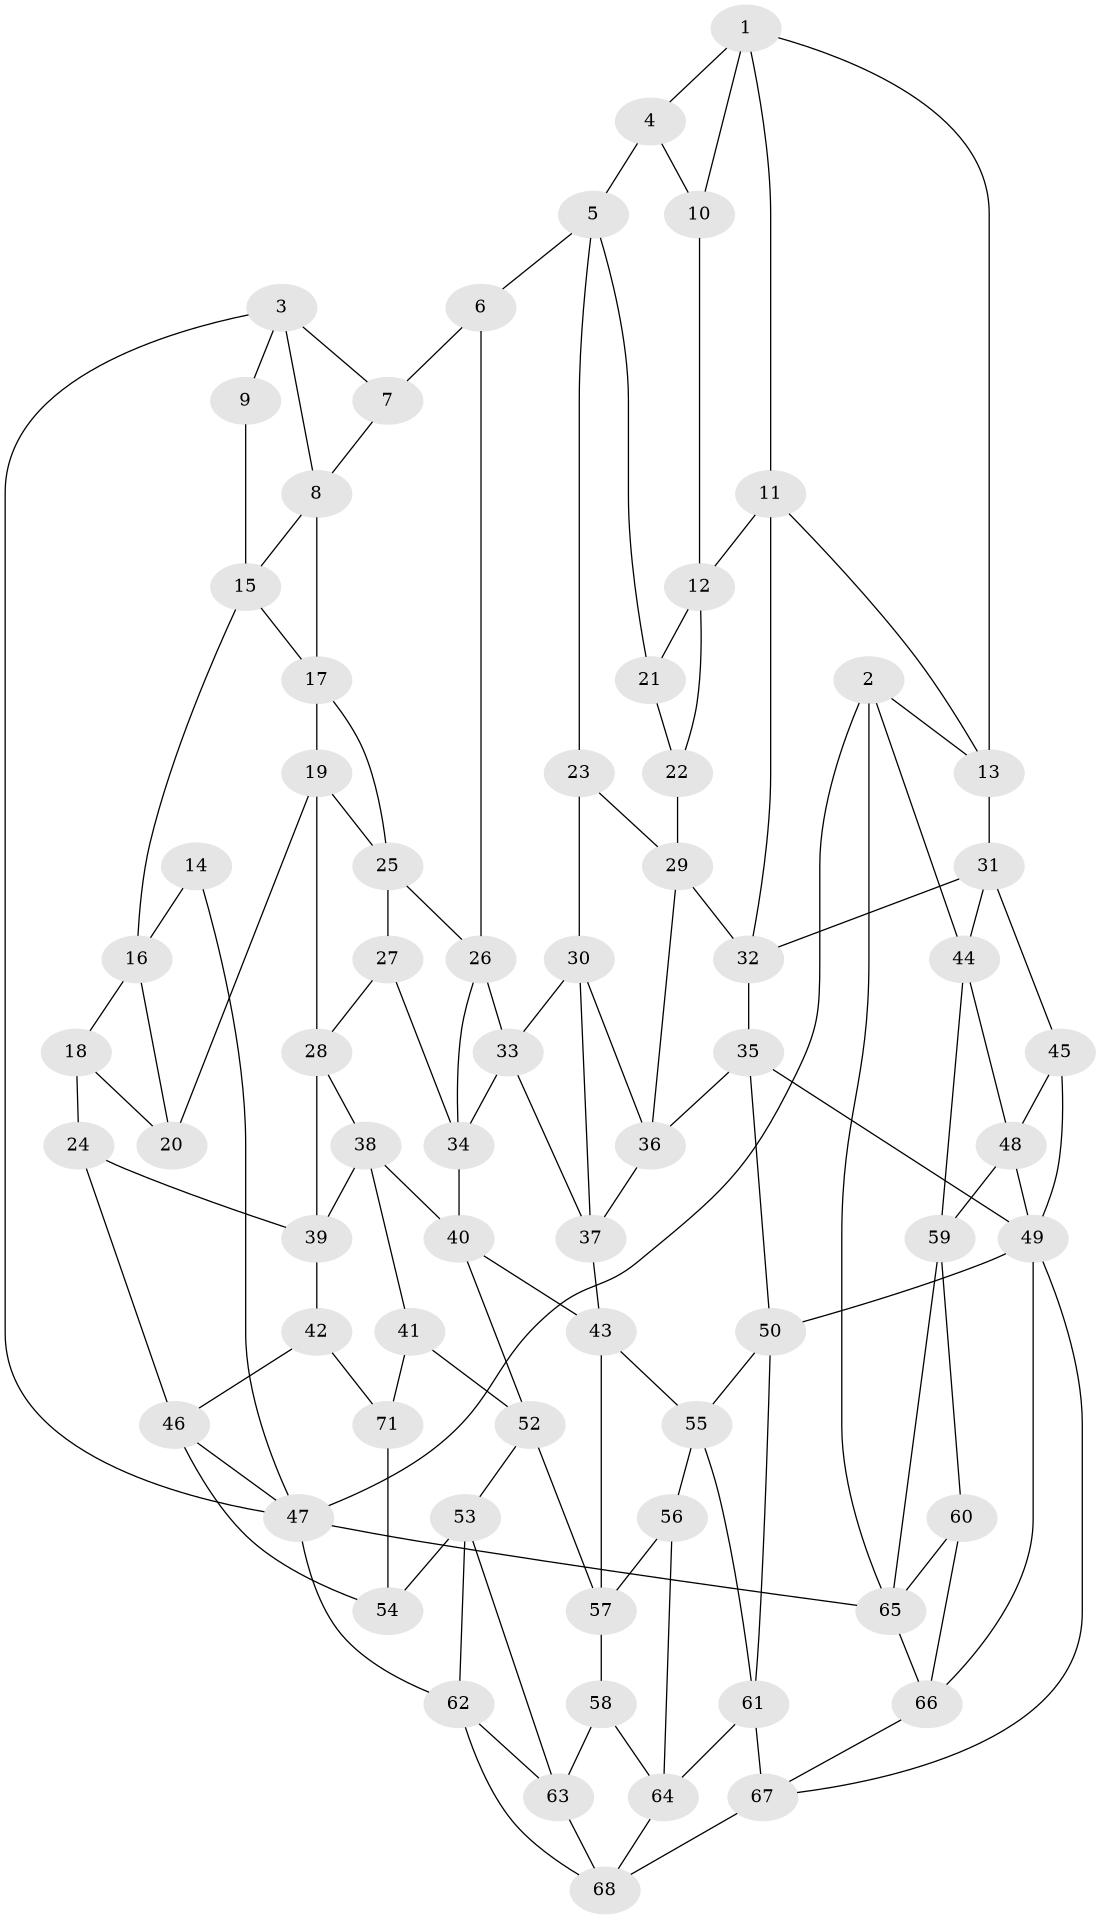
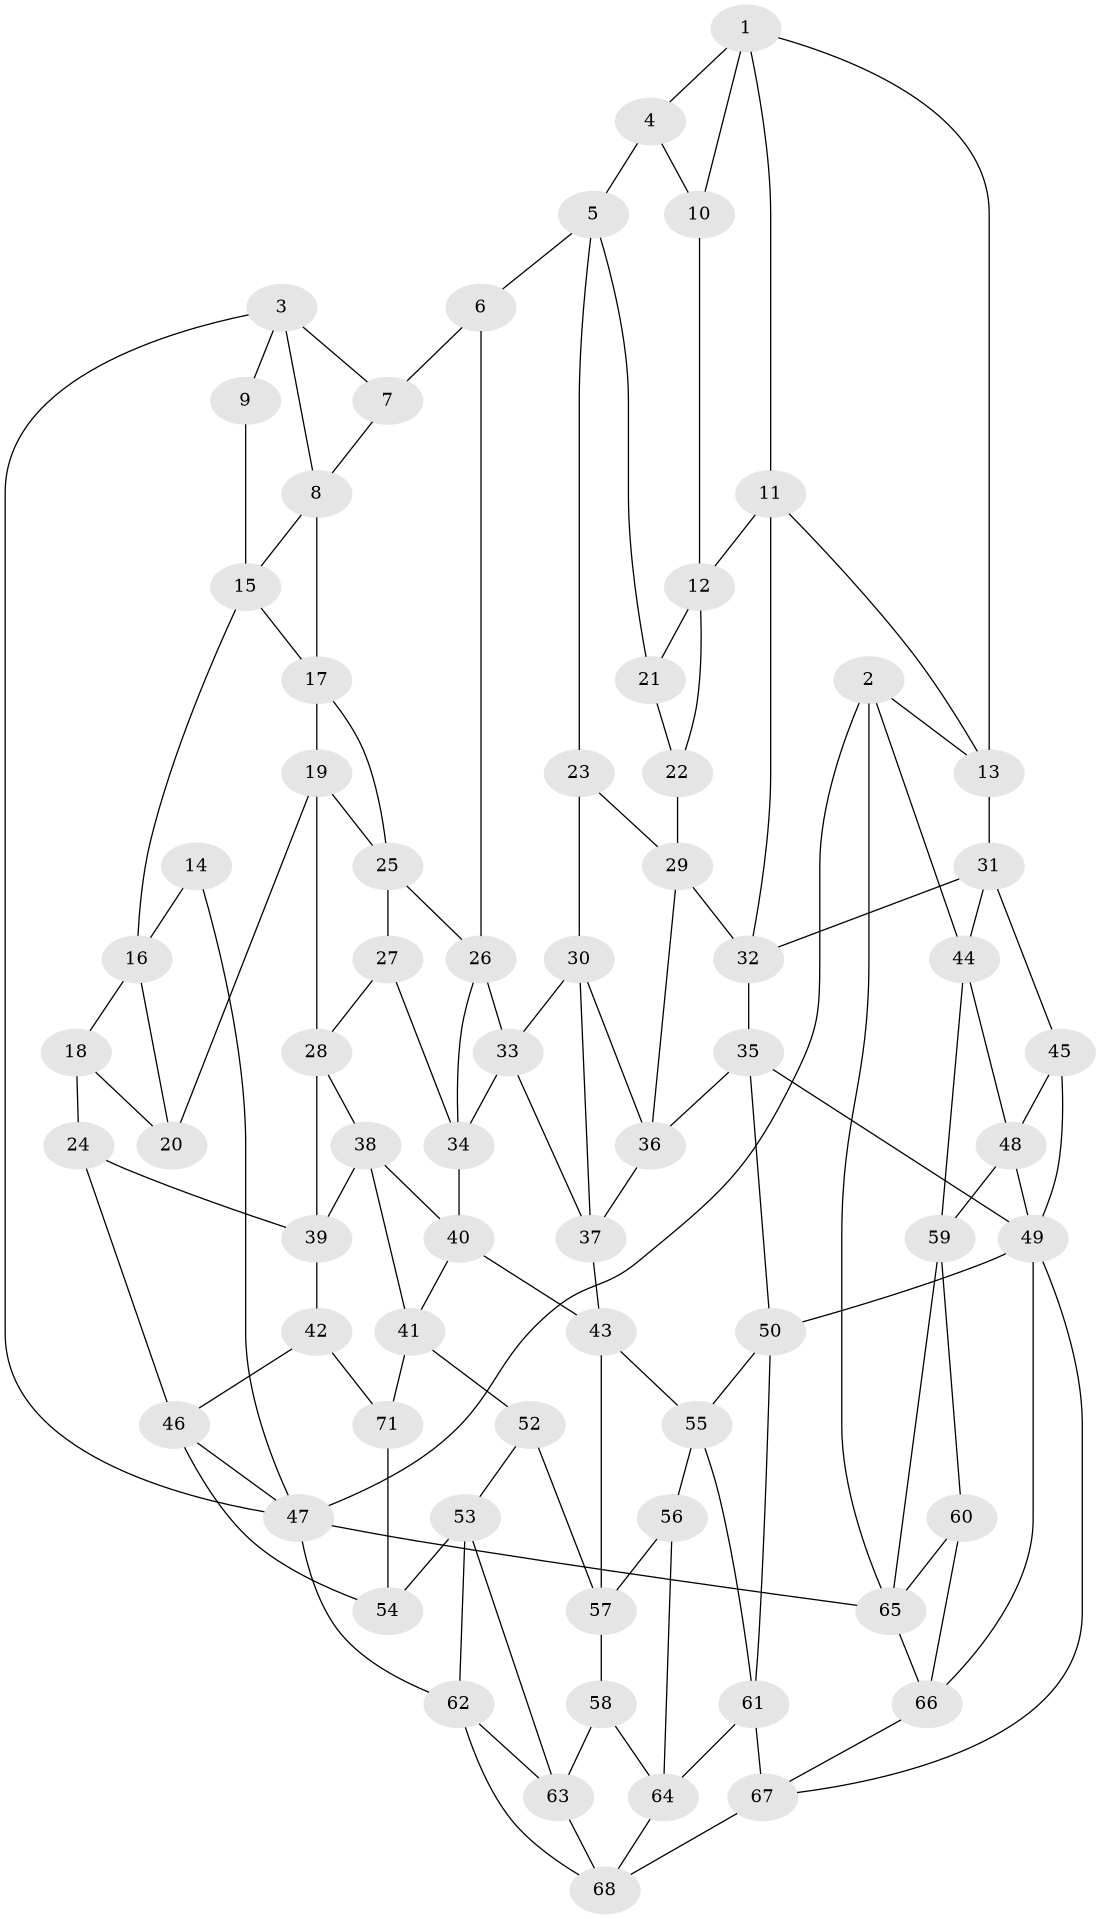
(495, 1332) -> (434, 1285)
